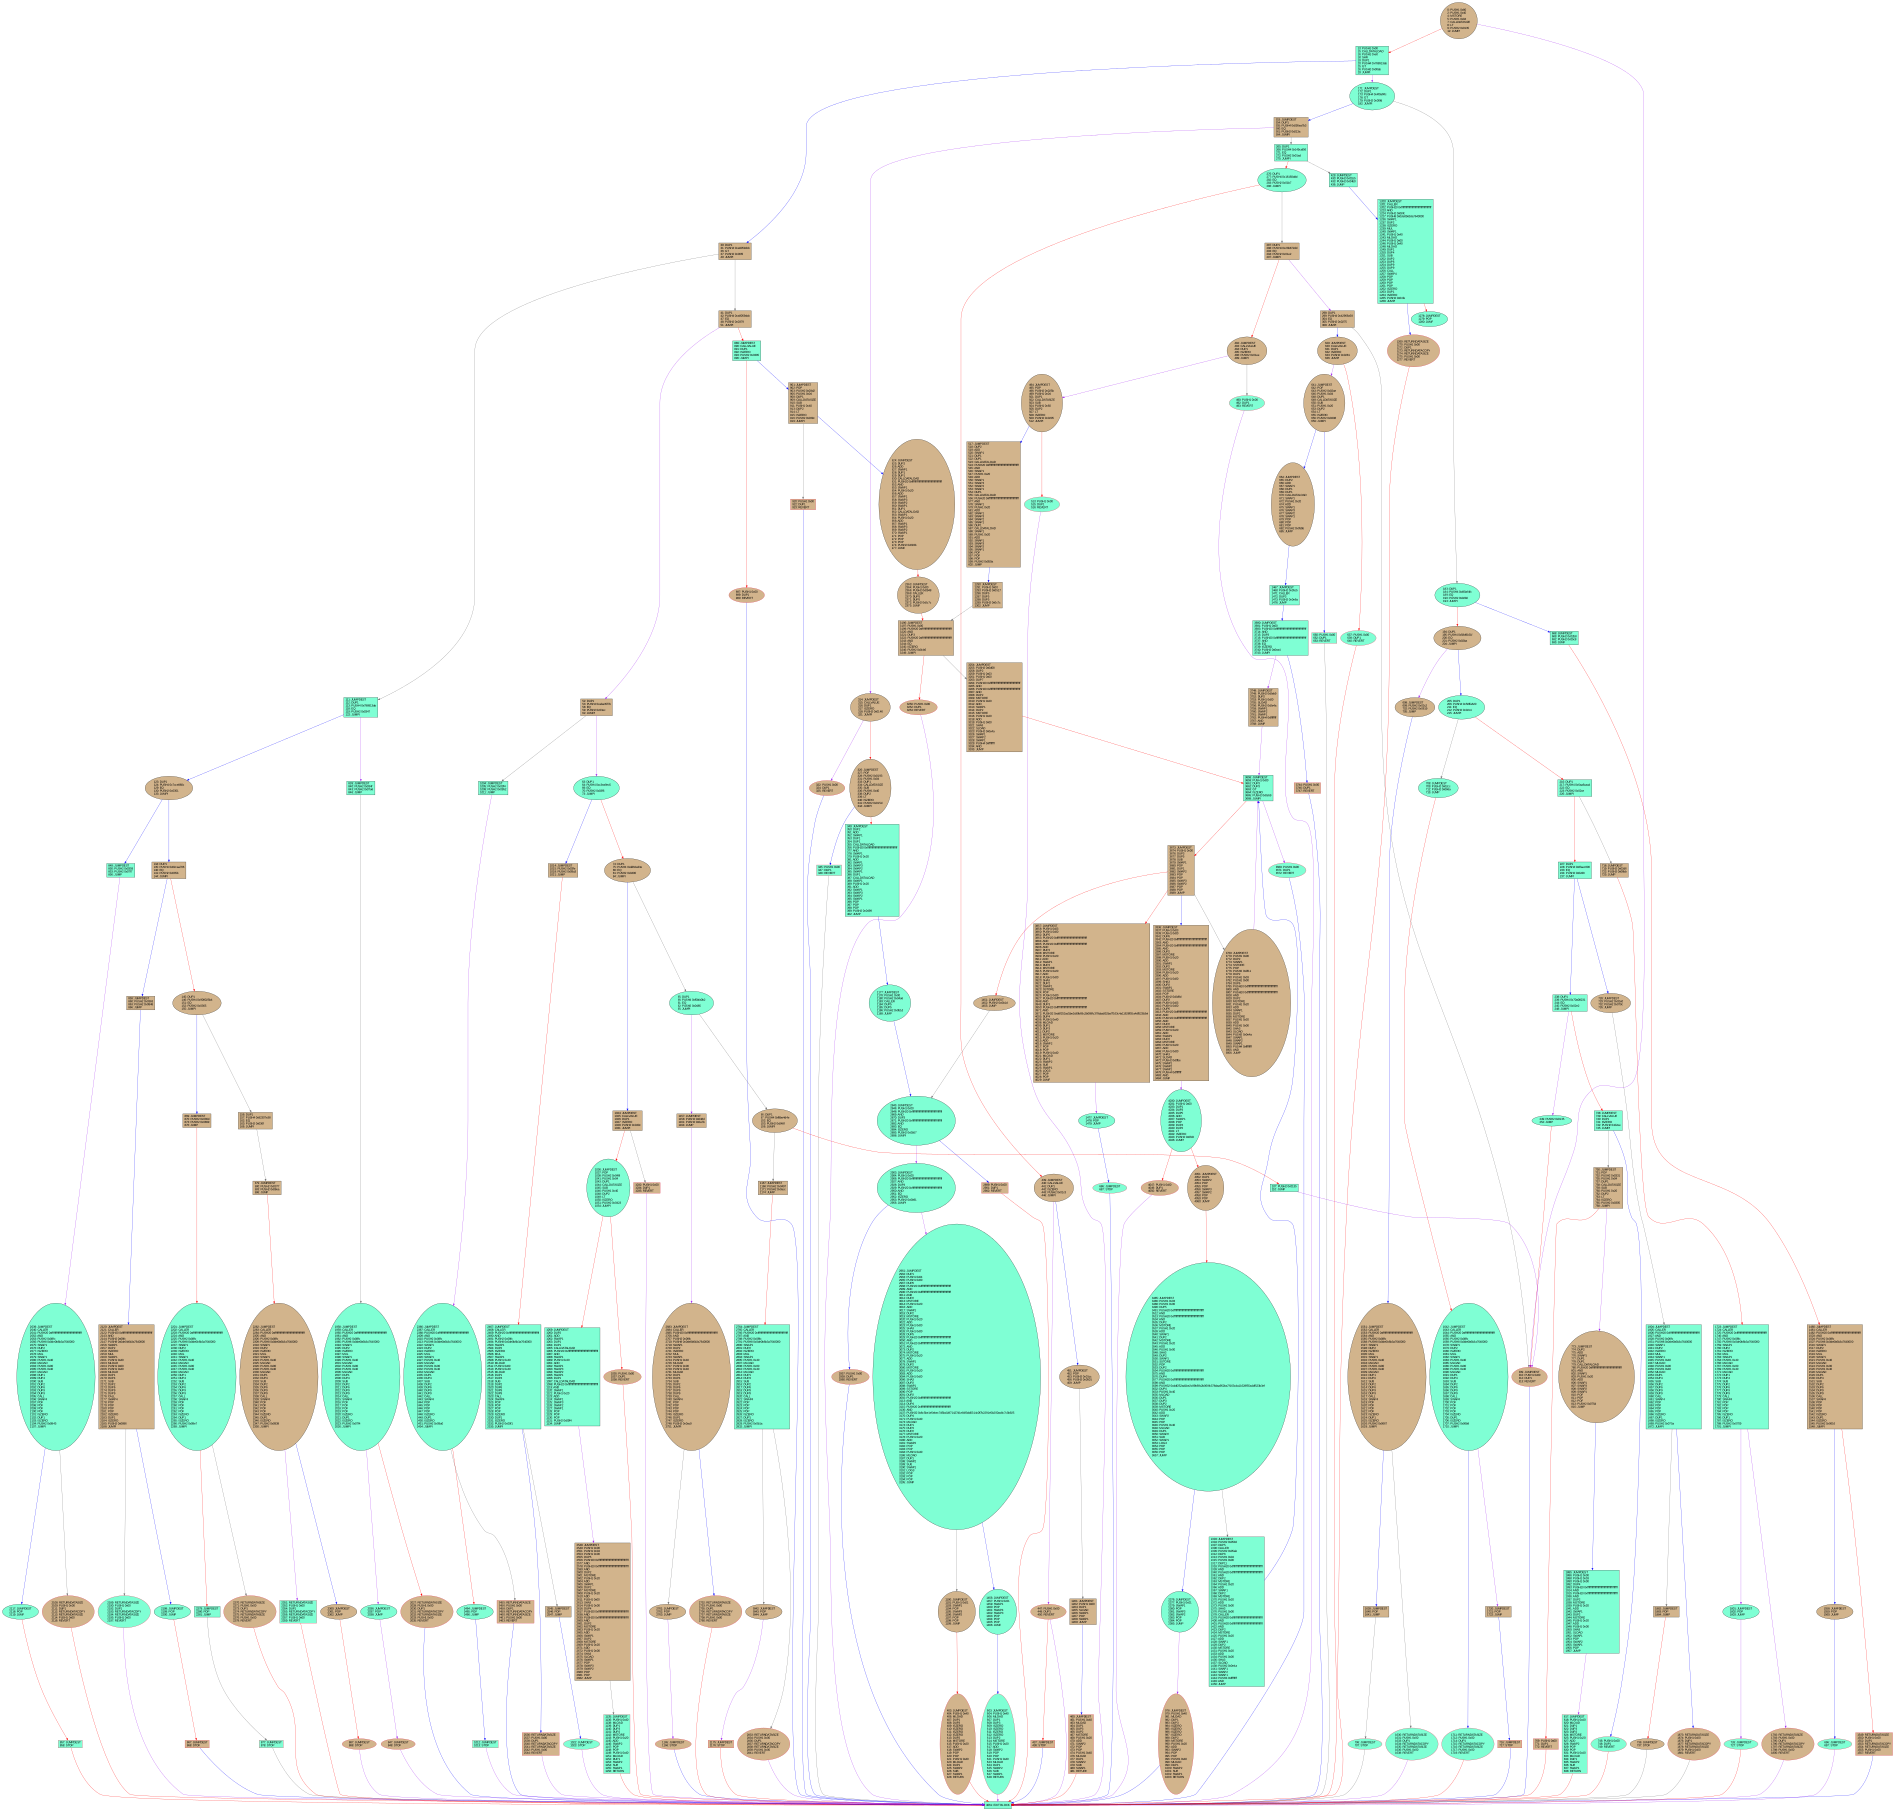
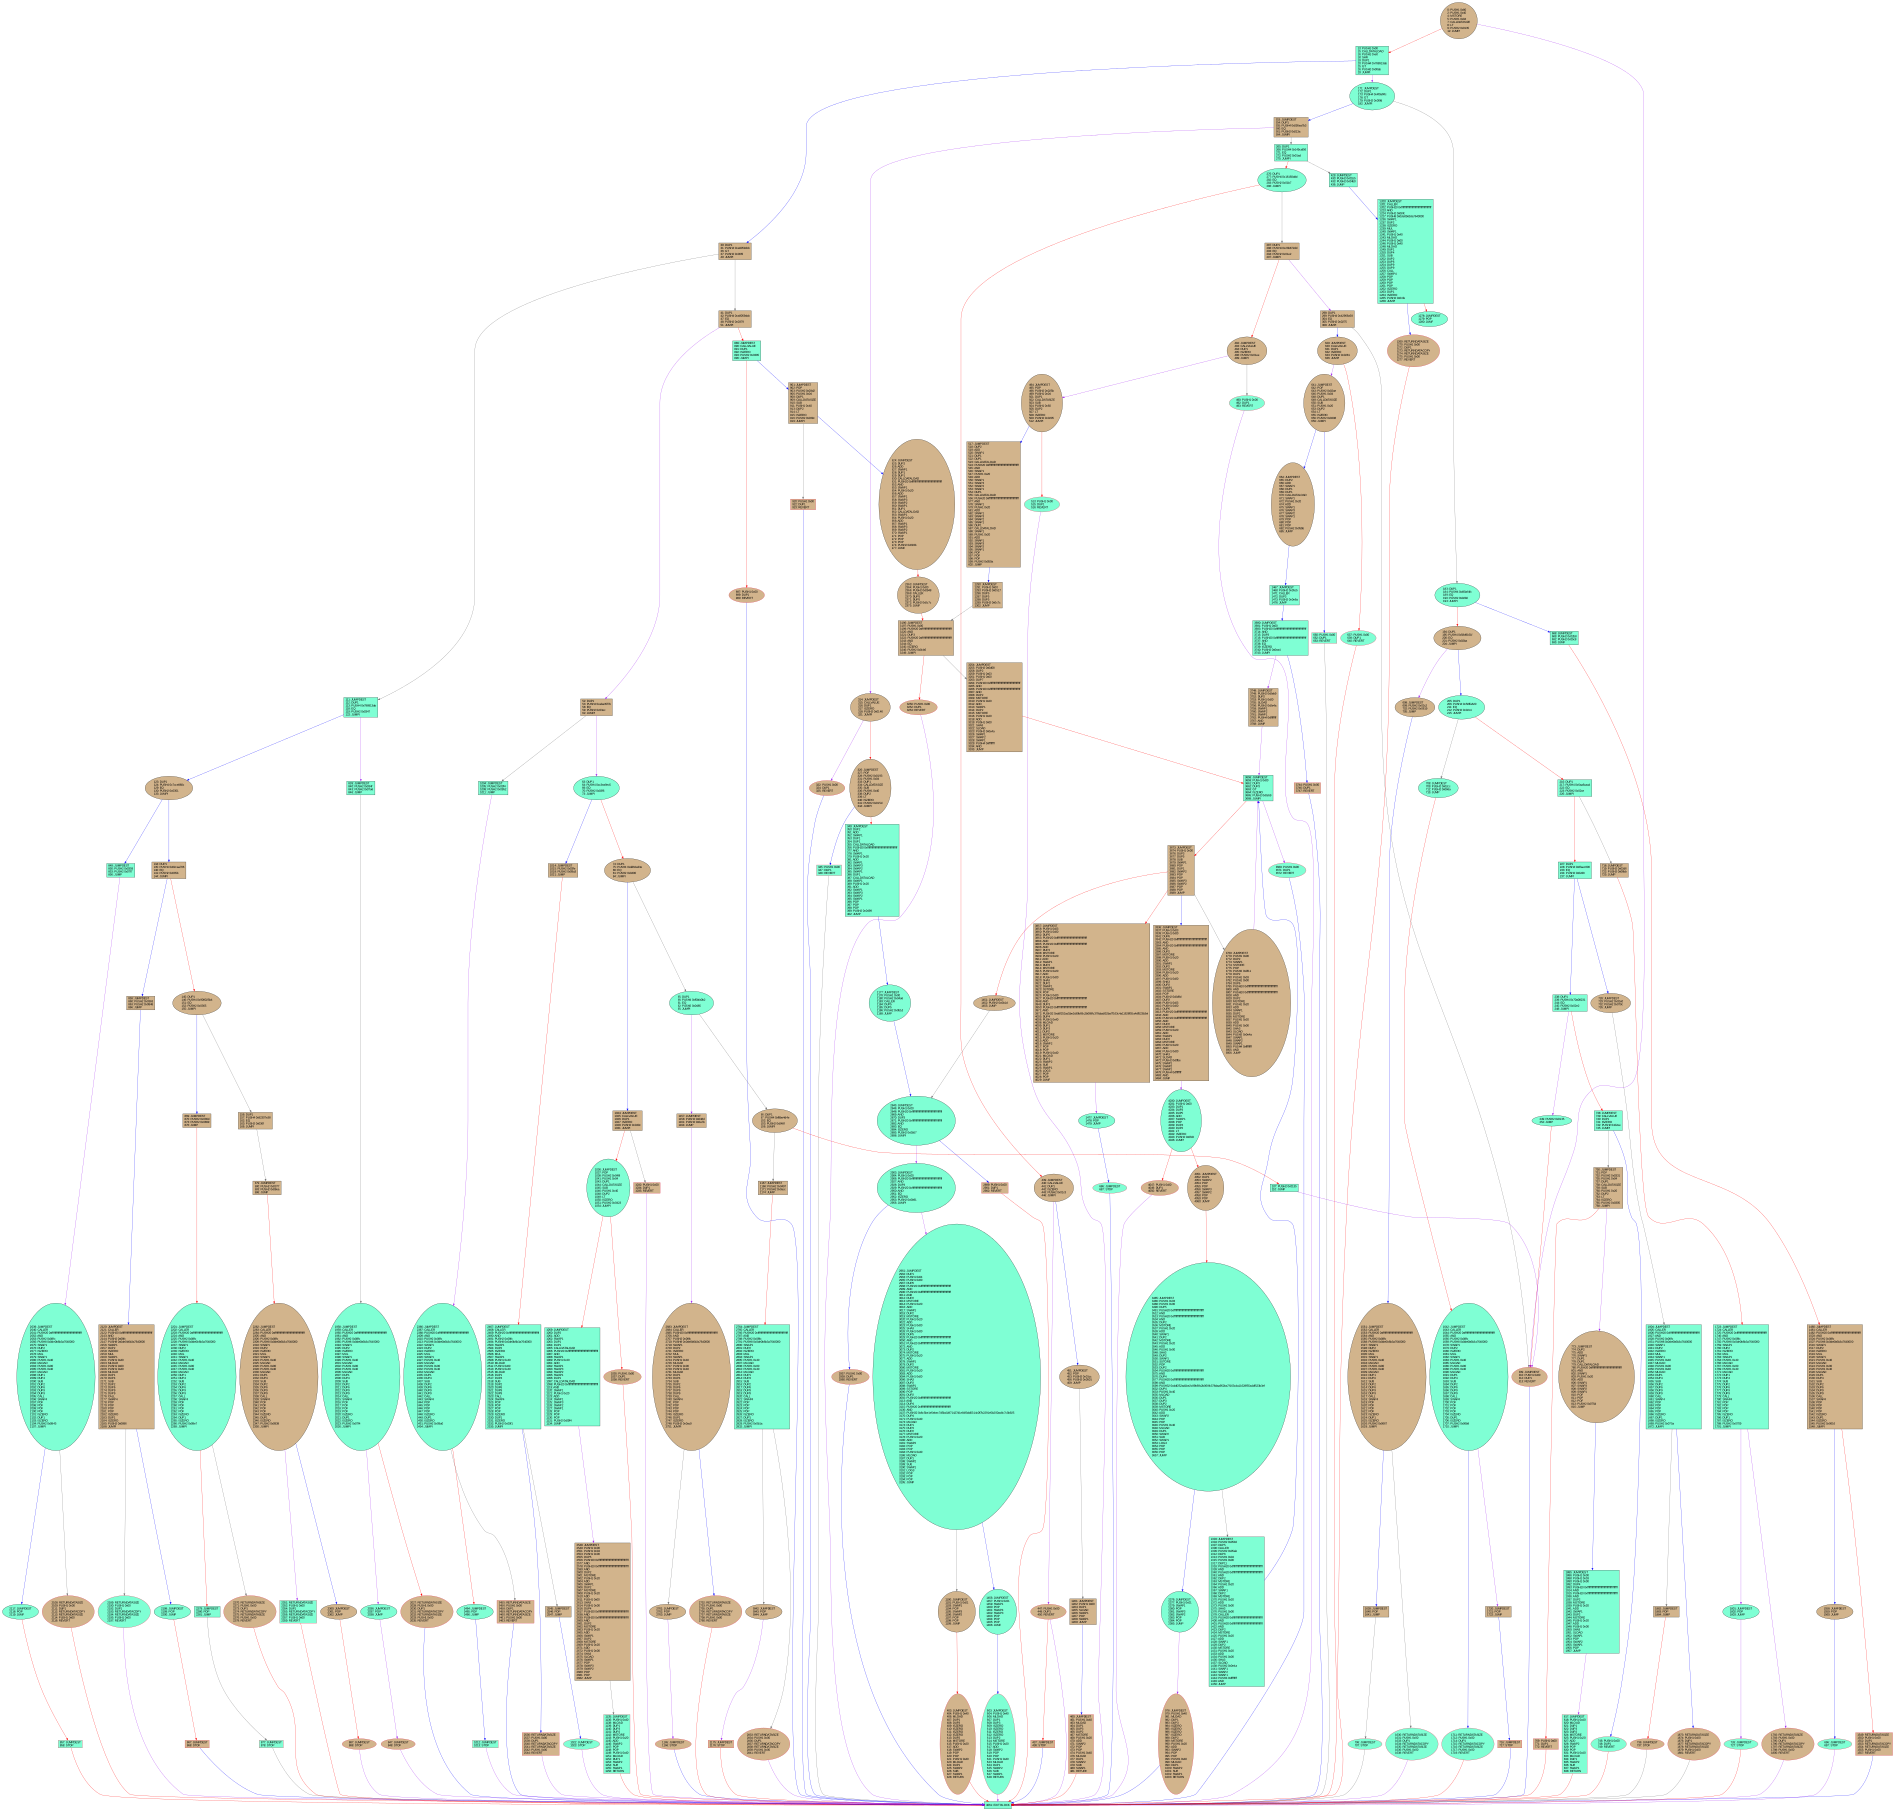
(1647, 1744) -> (1647, 1744)
